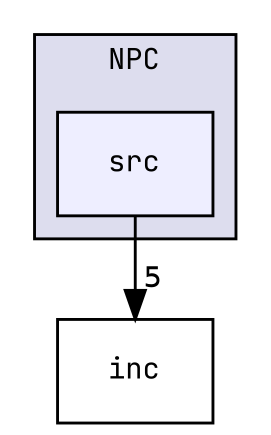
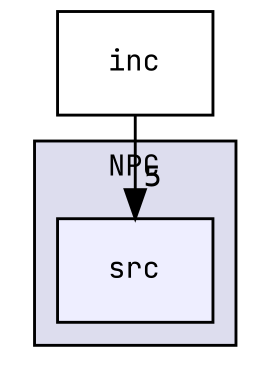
(135, 257) -> (135, 158)
